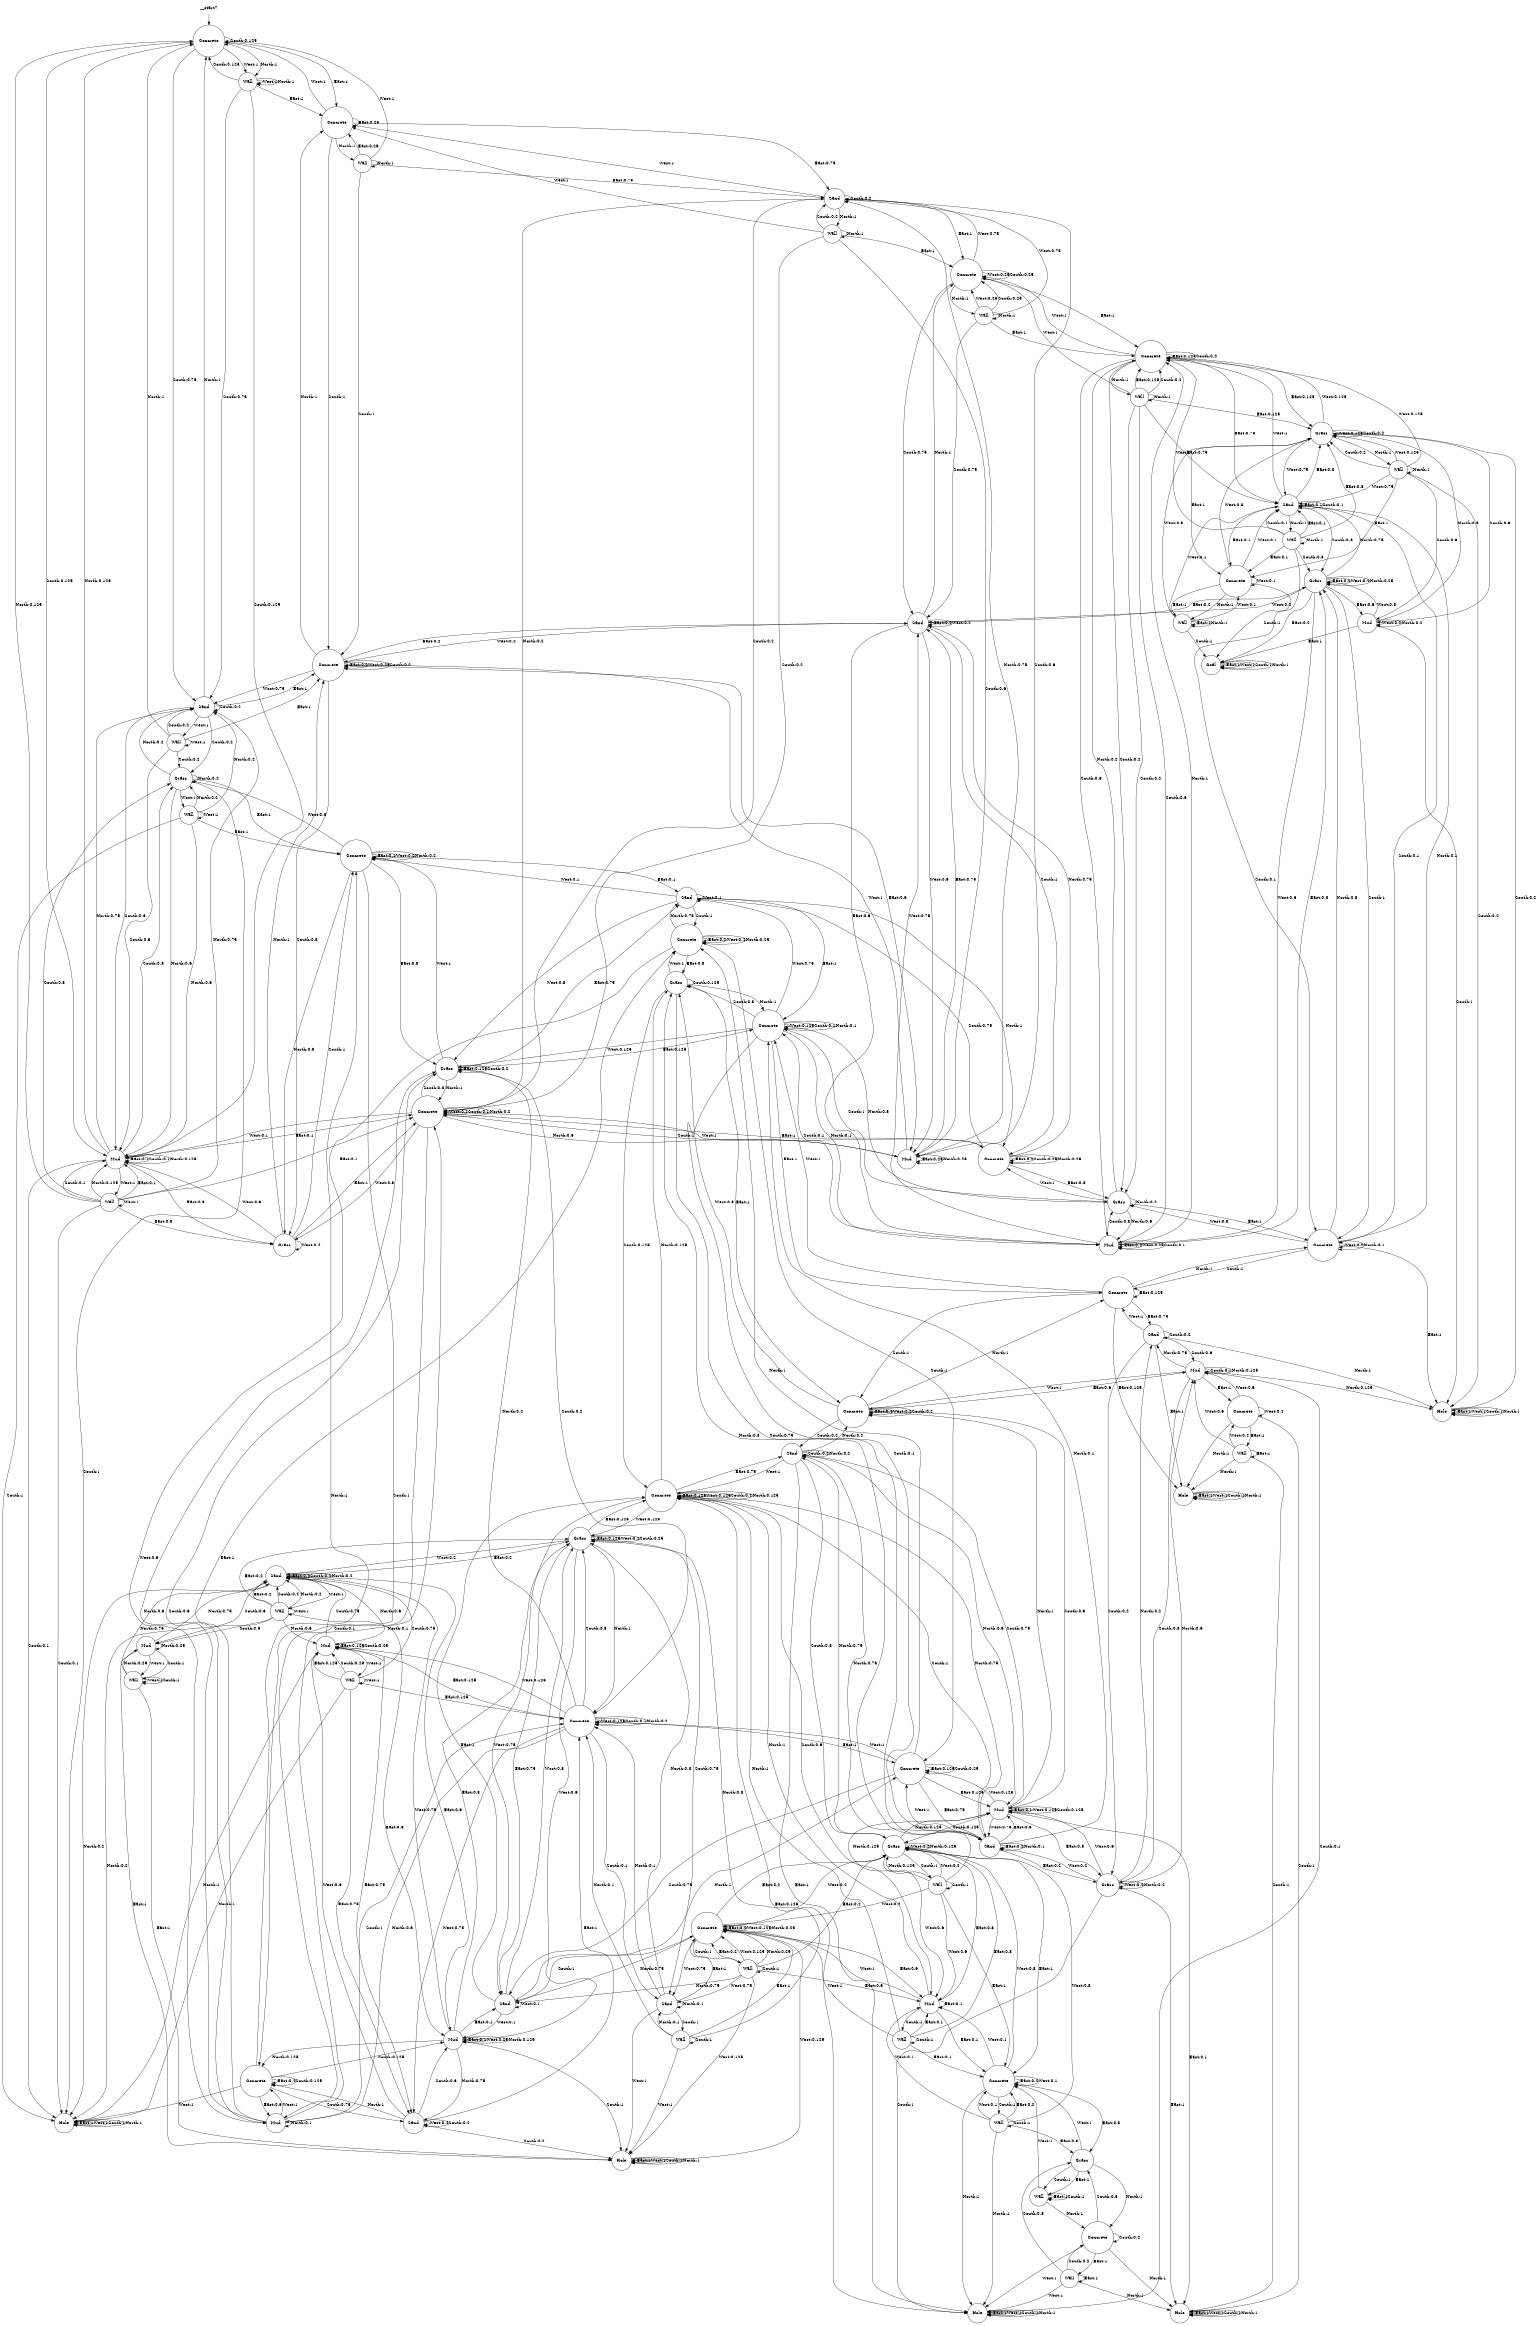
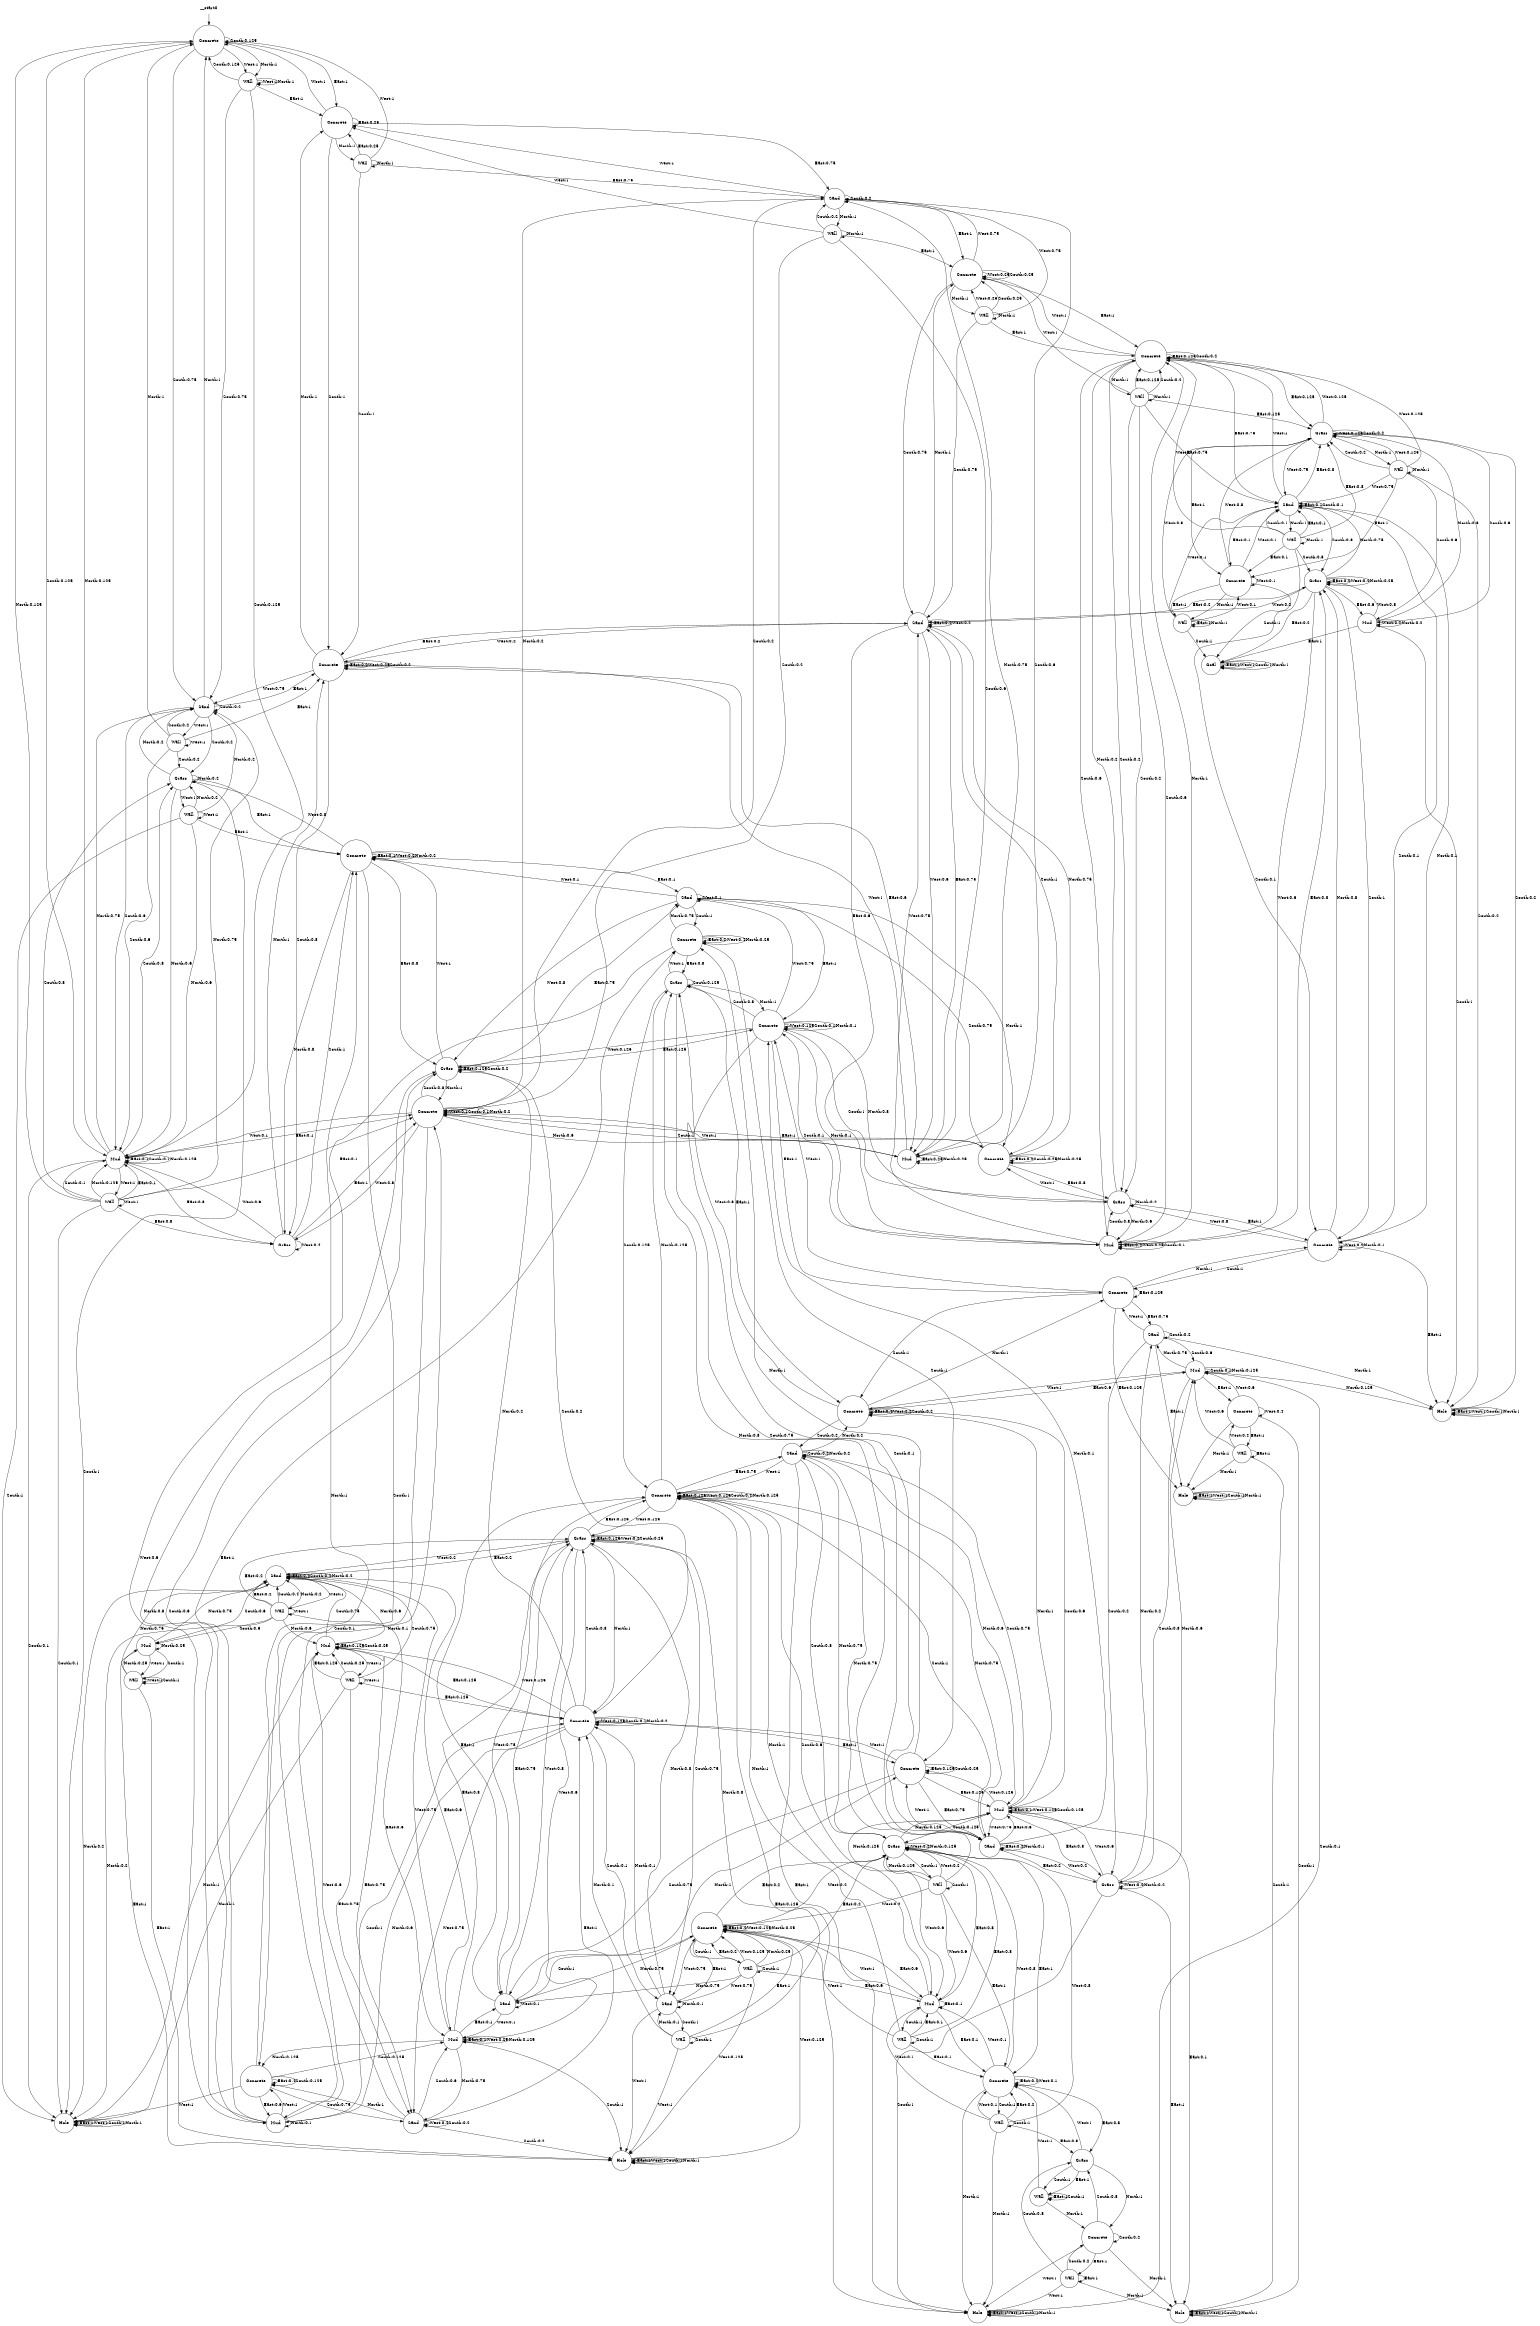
(209, 8) -> (209, 8)
